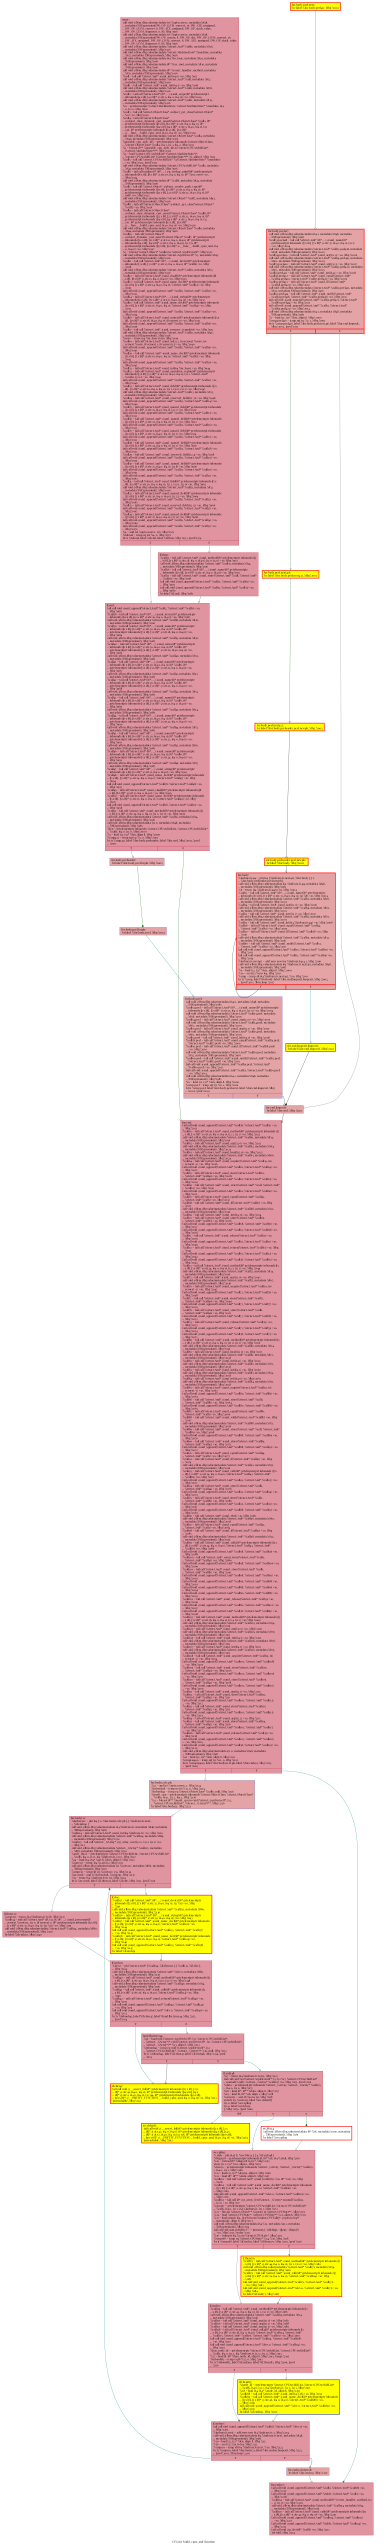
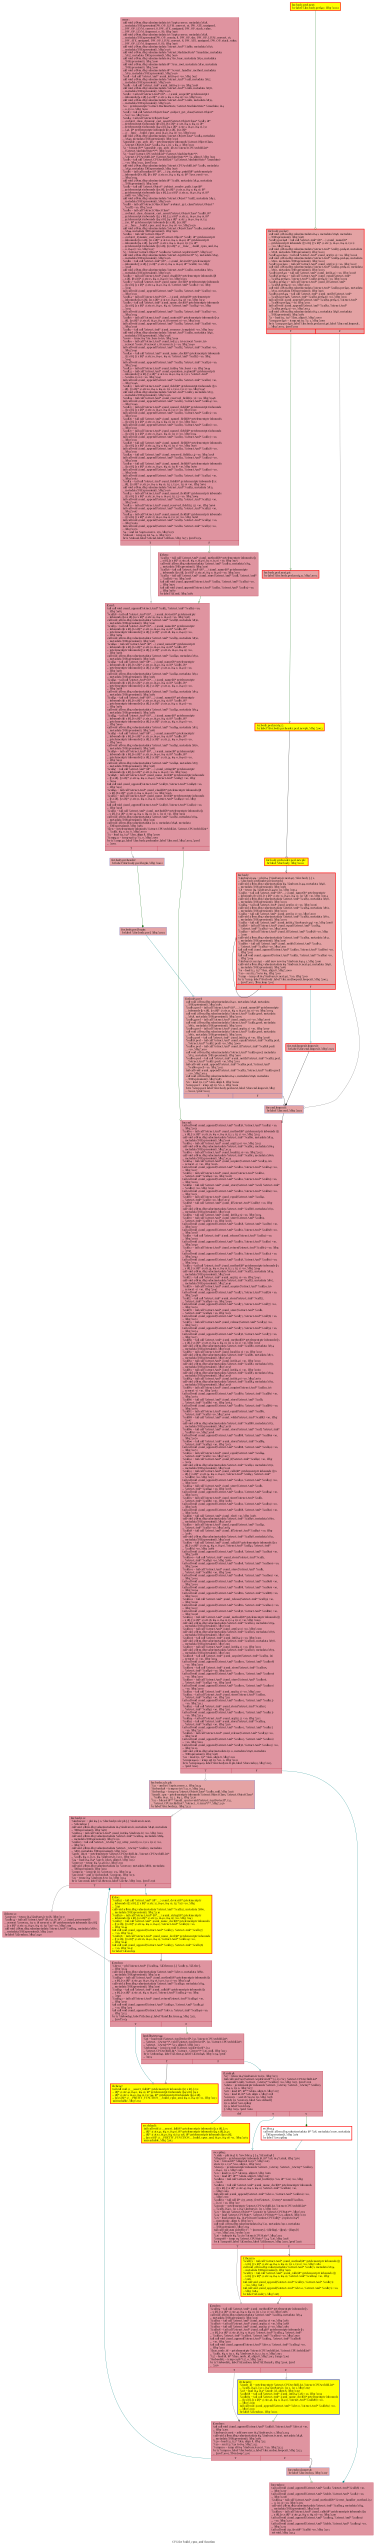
(291, 574) -> (291, 574)
(311, 1047) -> (311, 1047)
